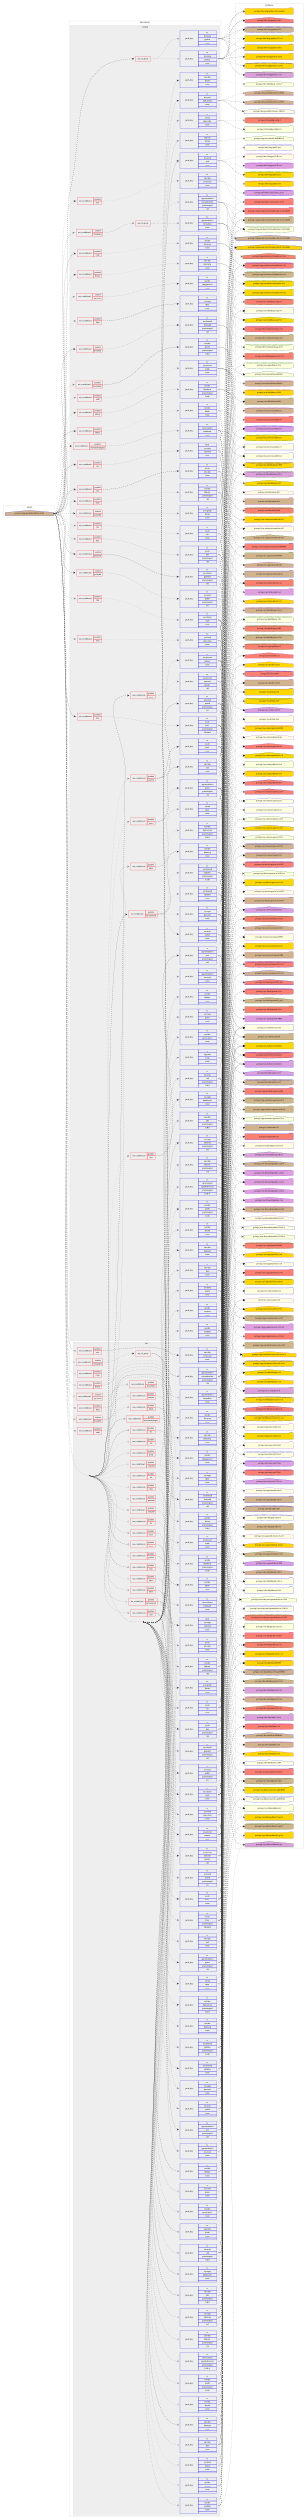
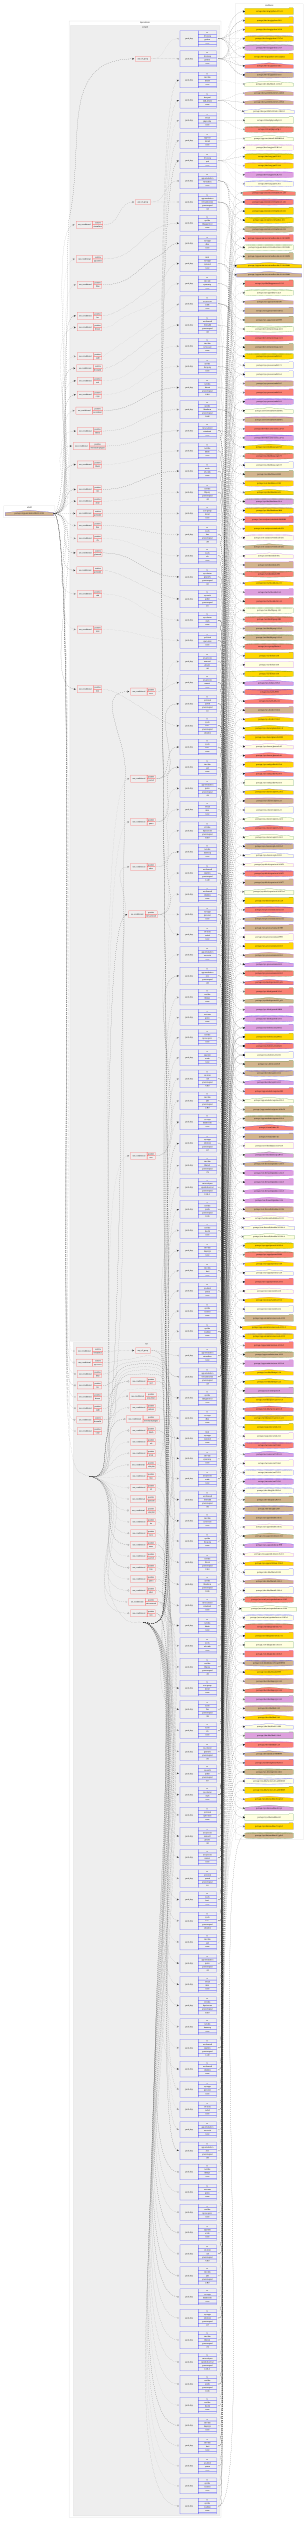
(269, 992) -> (269, 1019)
(269, 1137) -> (269, 1128)
(269, 1300) -> (269, 1291)
(269, 1681) -> none
(269, 1836) -> (269, 1799)
